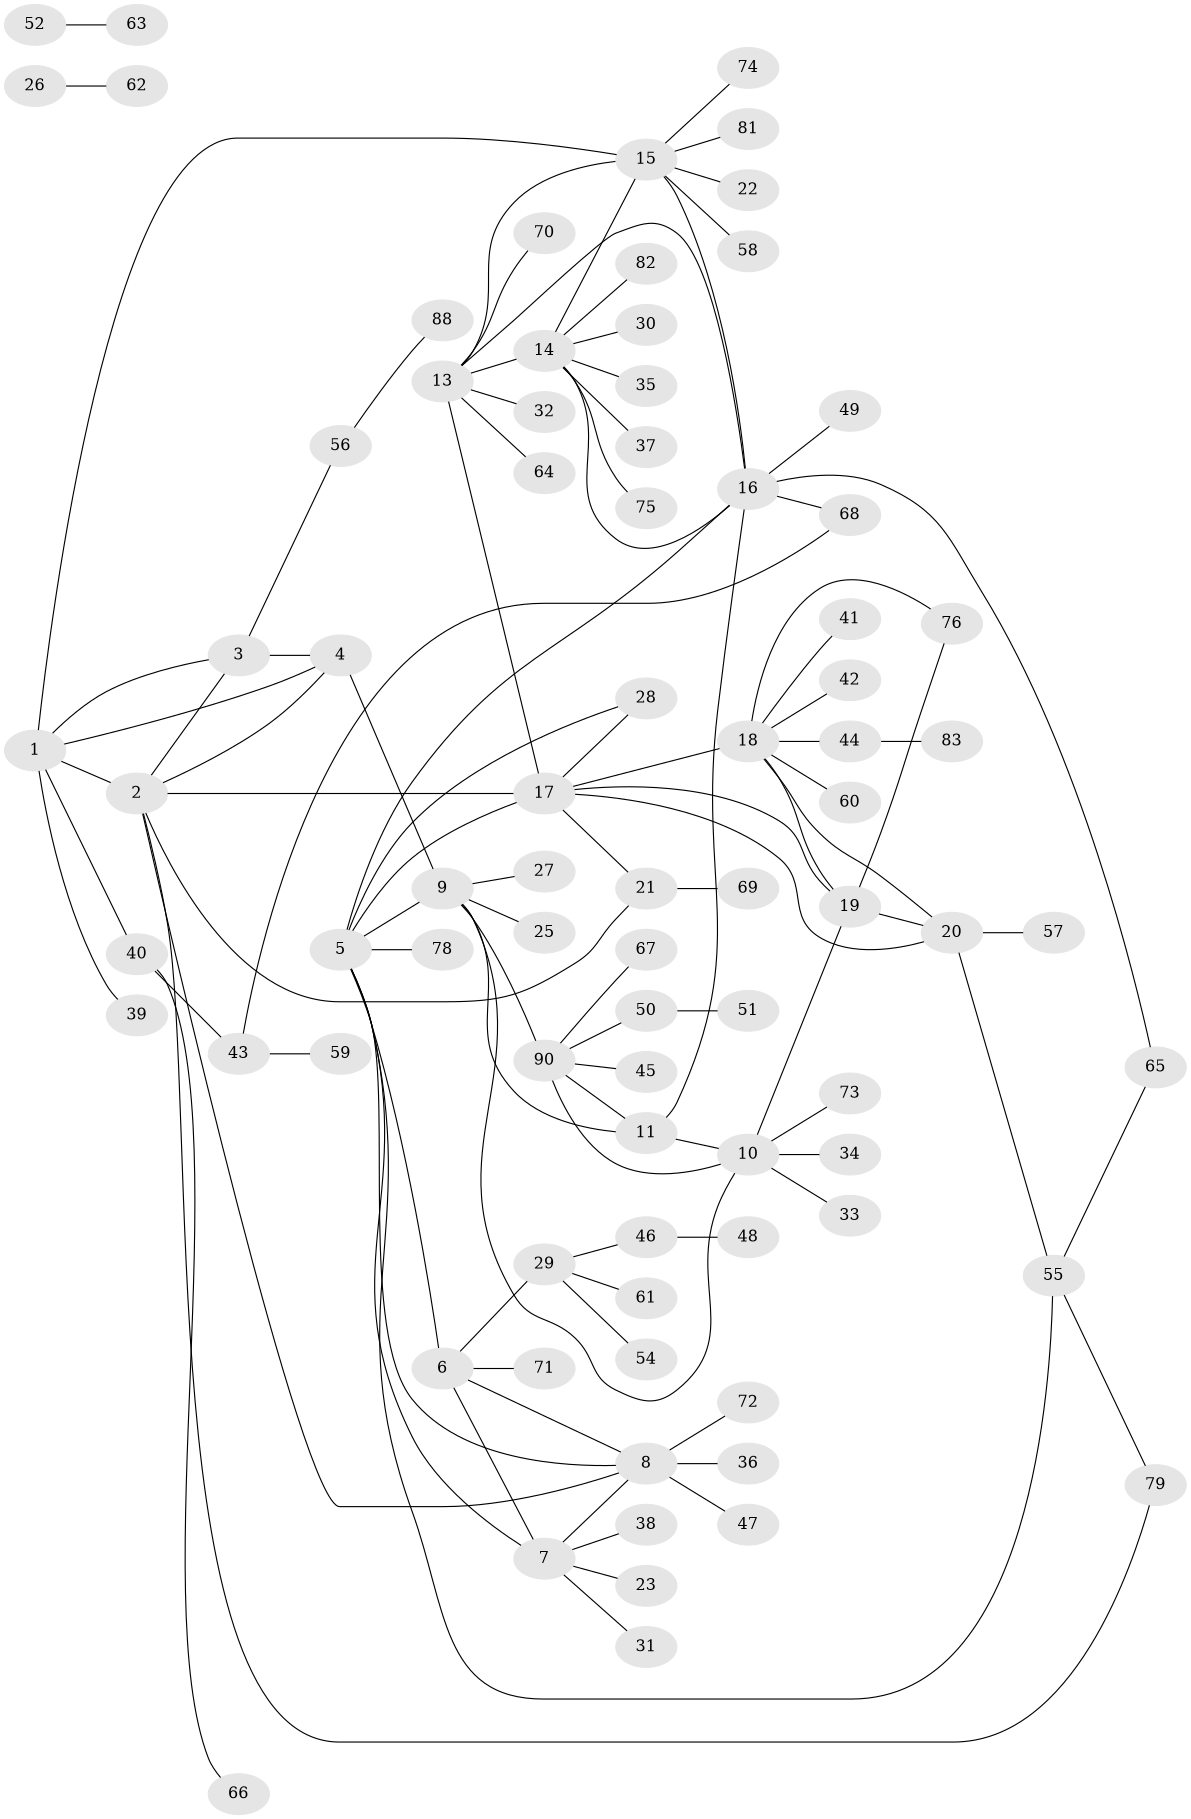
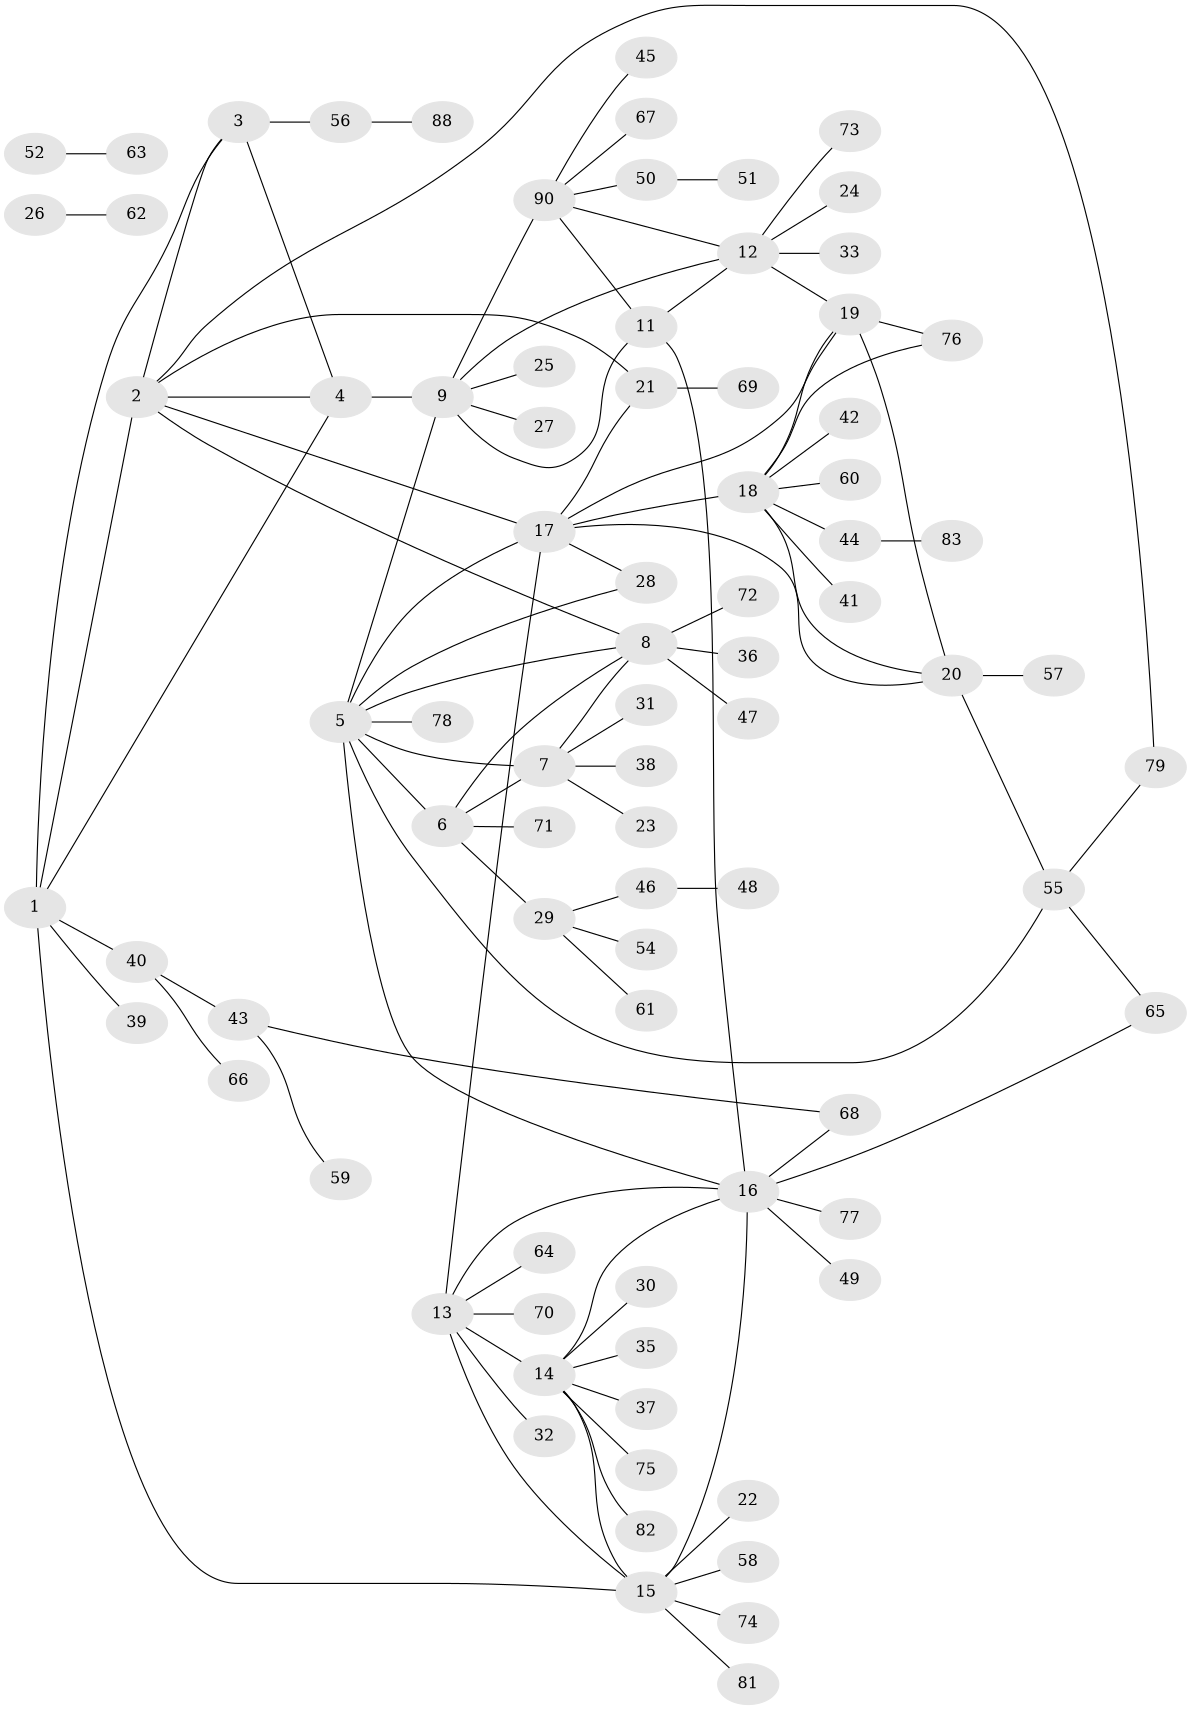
(748, 1155) -> (748, 253)
(850, 1155) -> (850, 192)
none -> (850, 1219)
